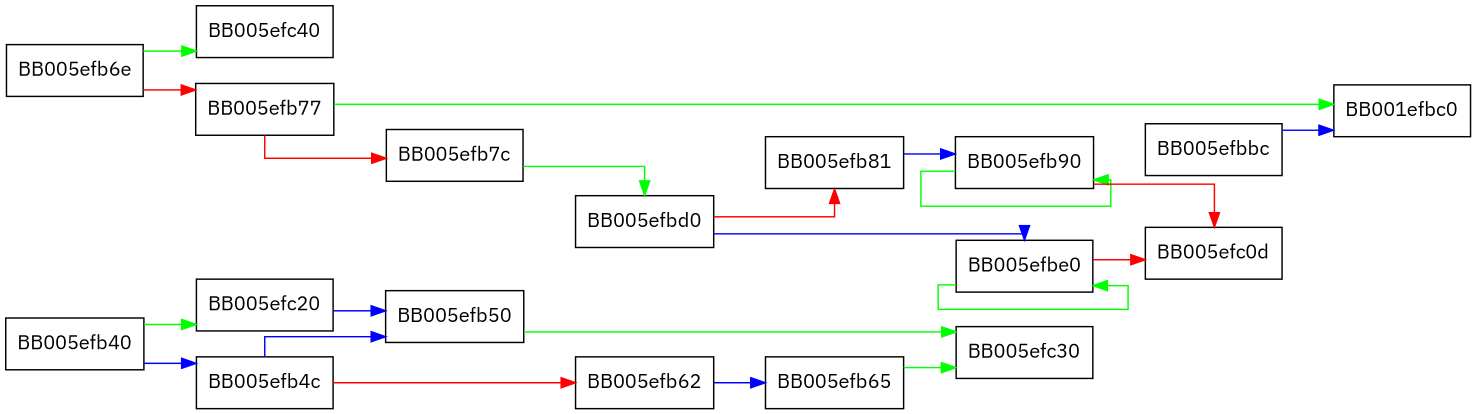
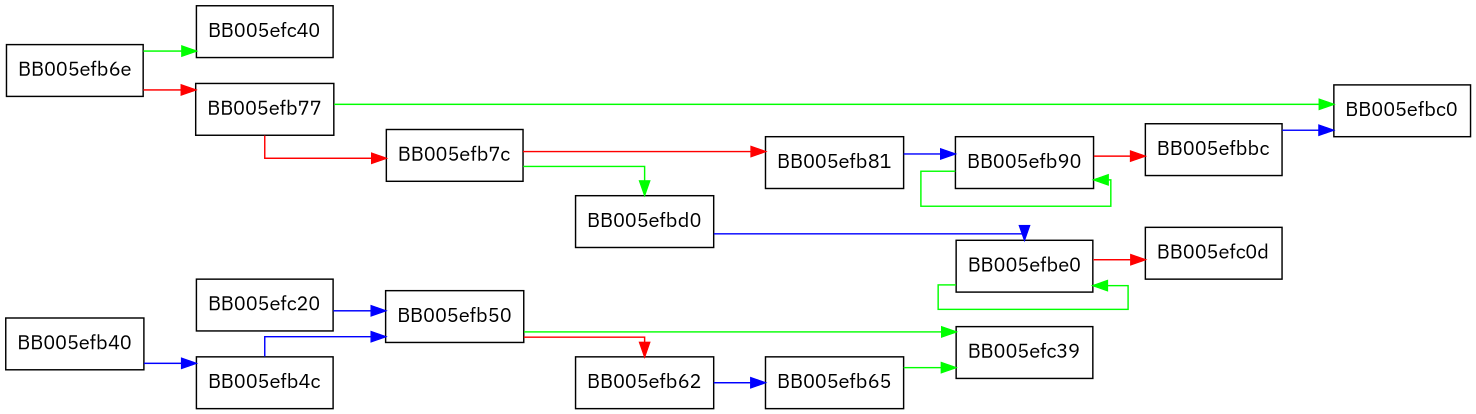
(1402, 111) -> (1402, 111)
(1168, 184) -> (1112, 156)
(781, 217) -> (637, 152)
(163, 324) -> none
(1024, 353) -> (1024, 353)
(447, 383) -> (587, 337)
